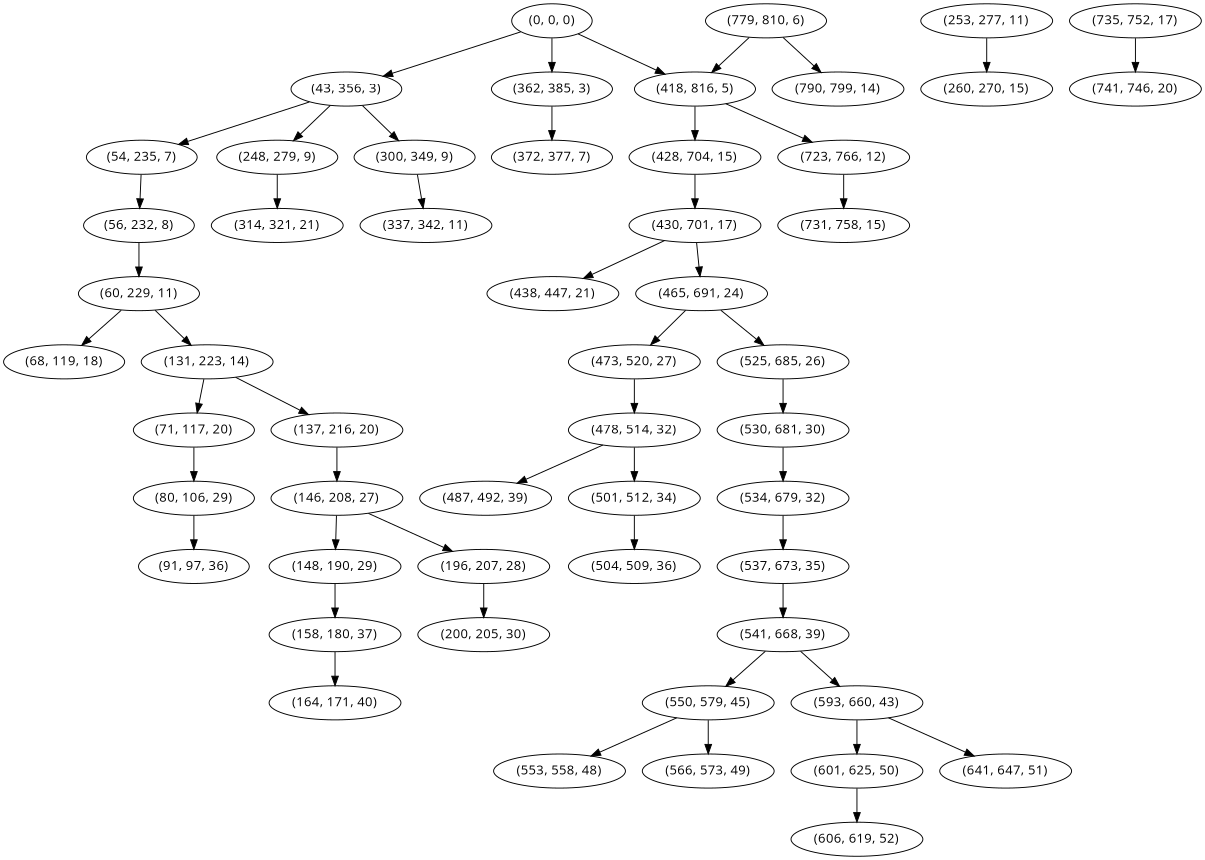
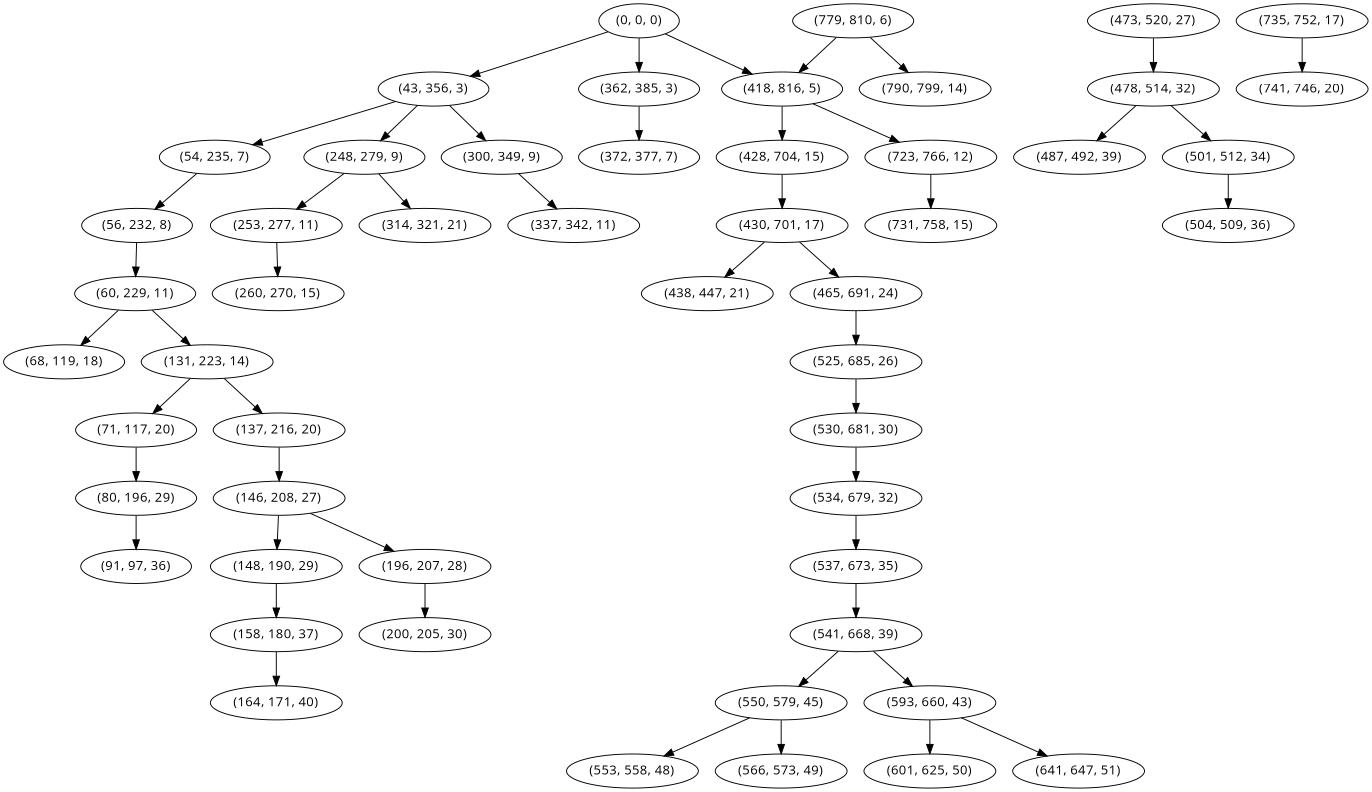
none -> (324, 188)
(672, 324) -> none
(194, 498) -> (136, 498)
(857, 839) -> none
